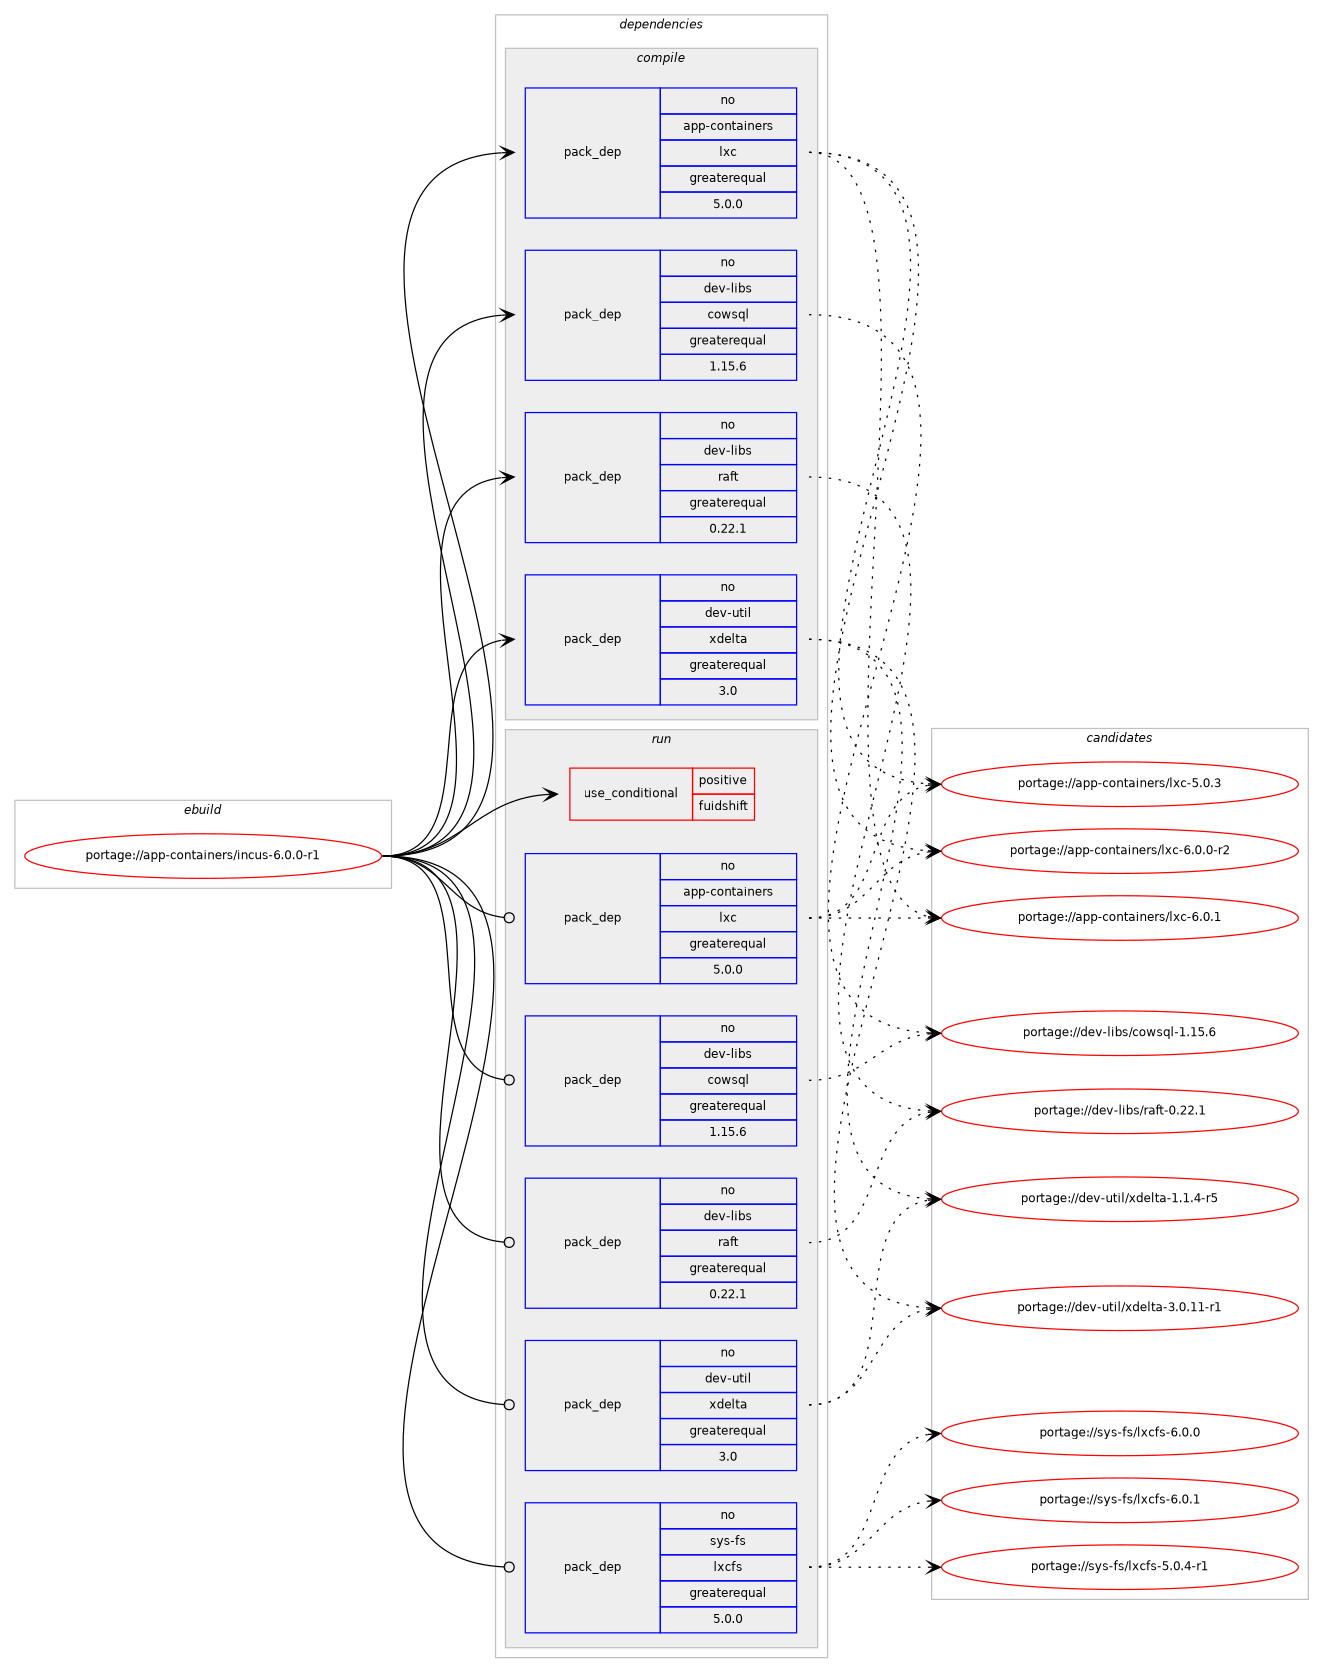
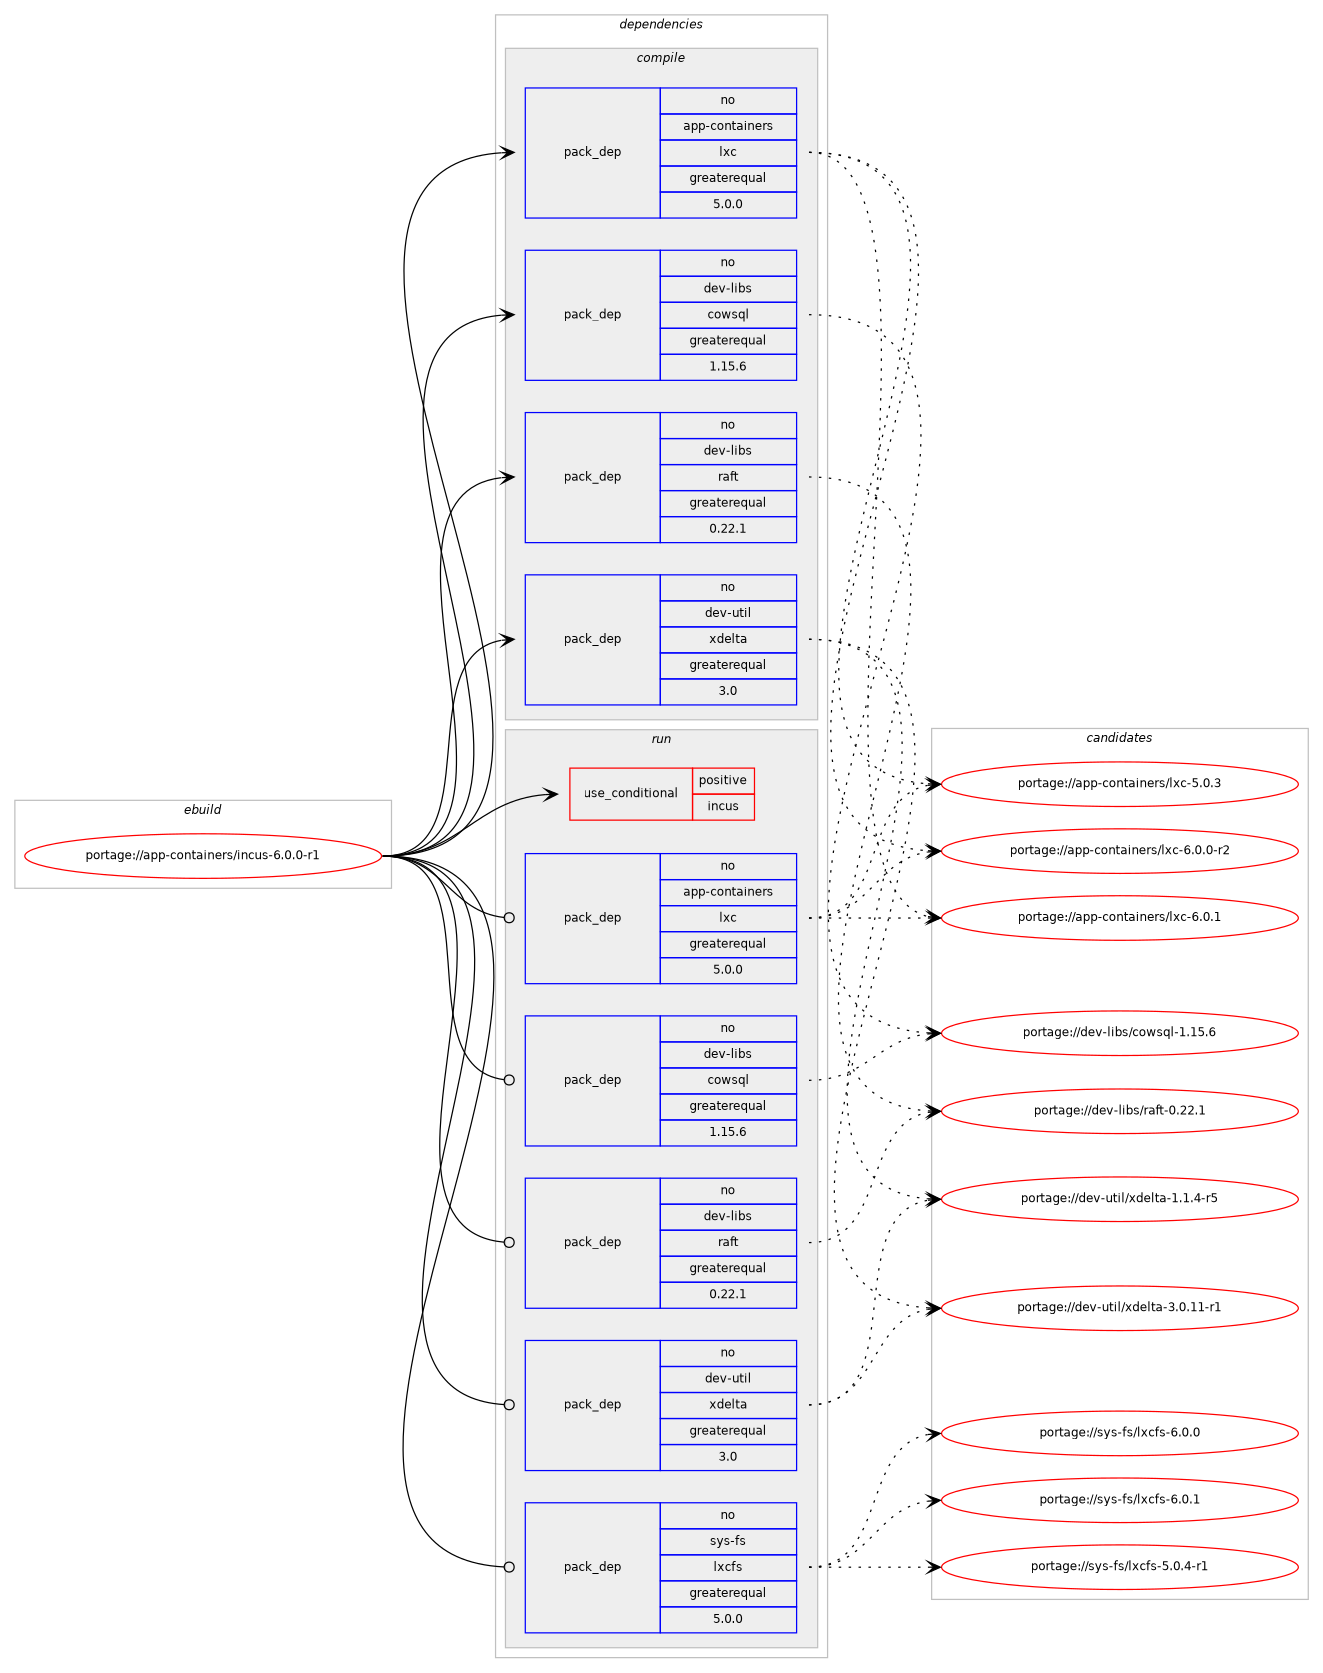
(724, 807) -> (724, 807)
